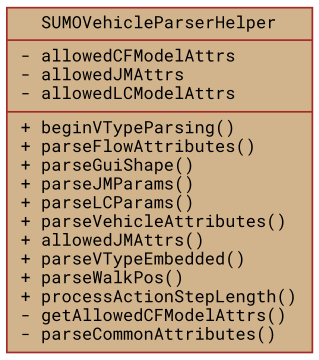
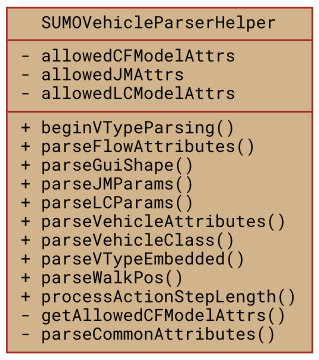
(114, 241) -> (129, 241)
